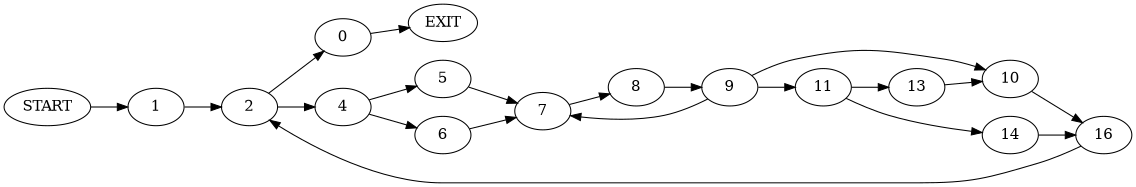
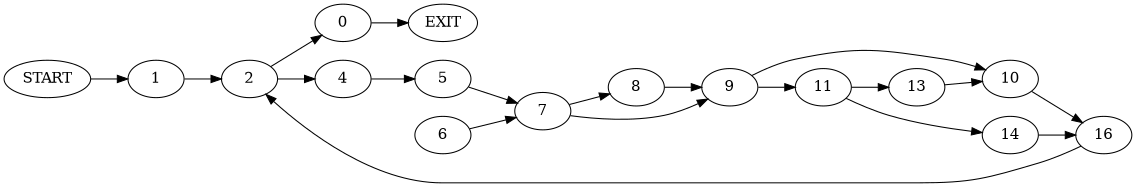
(646, 118) -> (635, 119)
(388, 120) -> none
